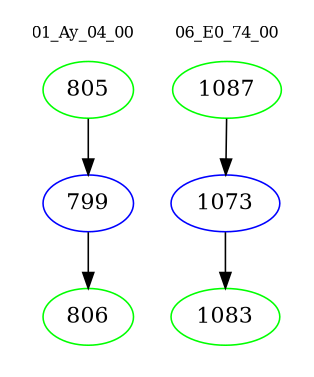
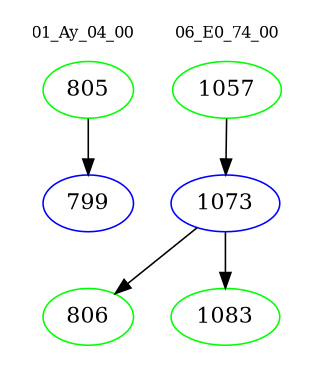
(227, 90) -> (227, 90)
(88, 252) -> (169, 250)
